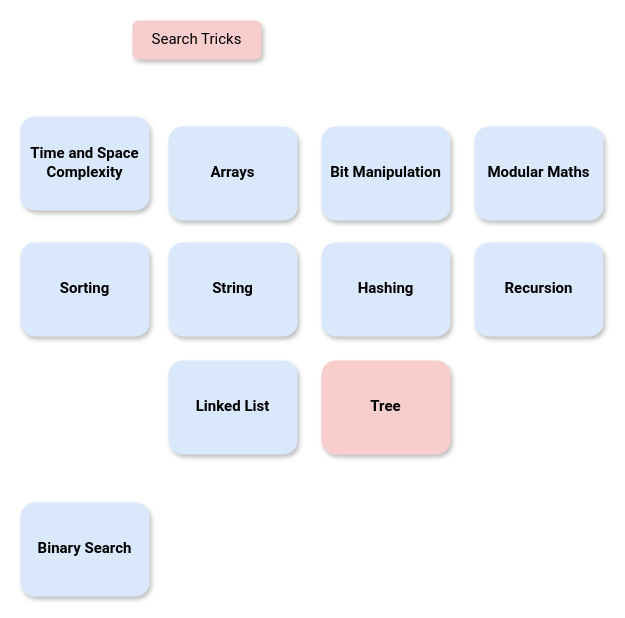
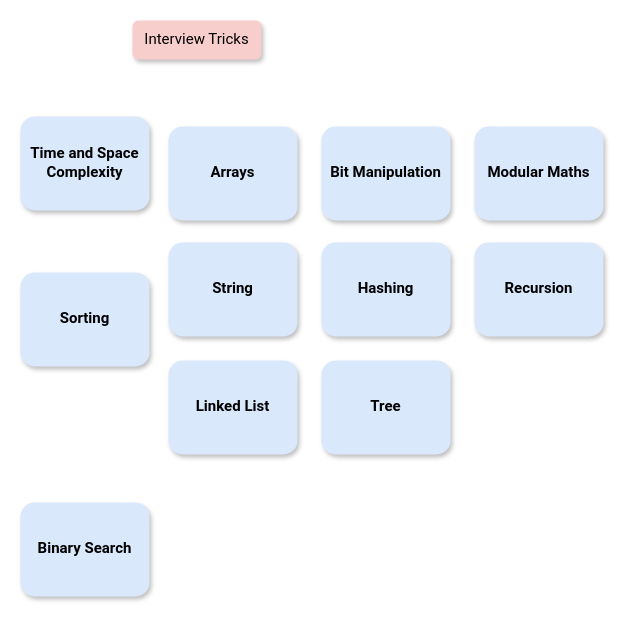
(197, 41) -> (197, 41)
(85, 290) -> (85, 320)
(386, 408) -> (386, 408)
